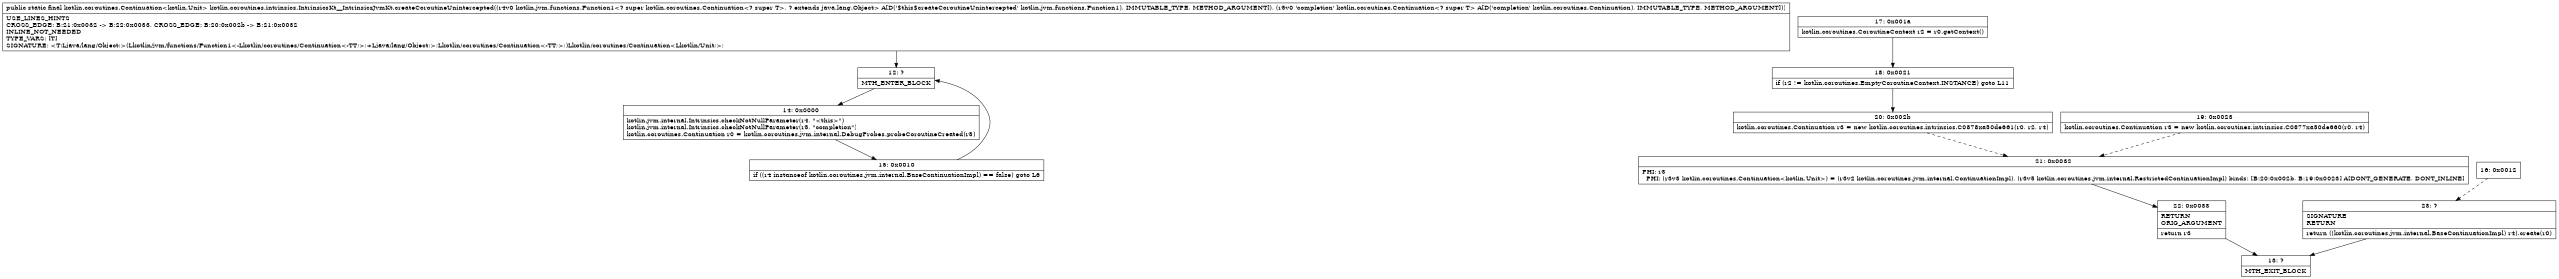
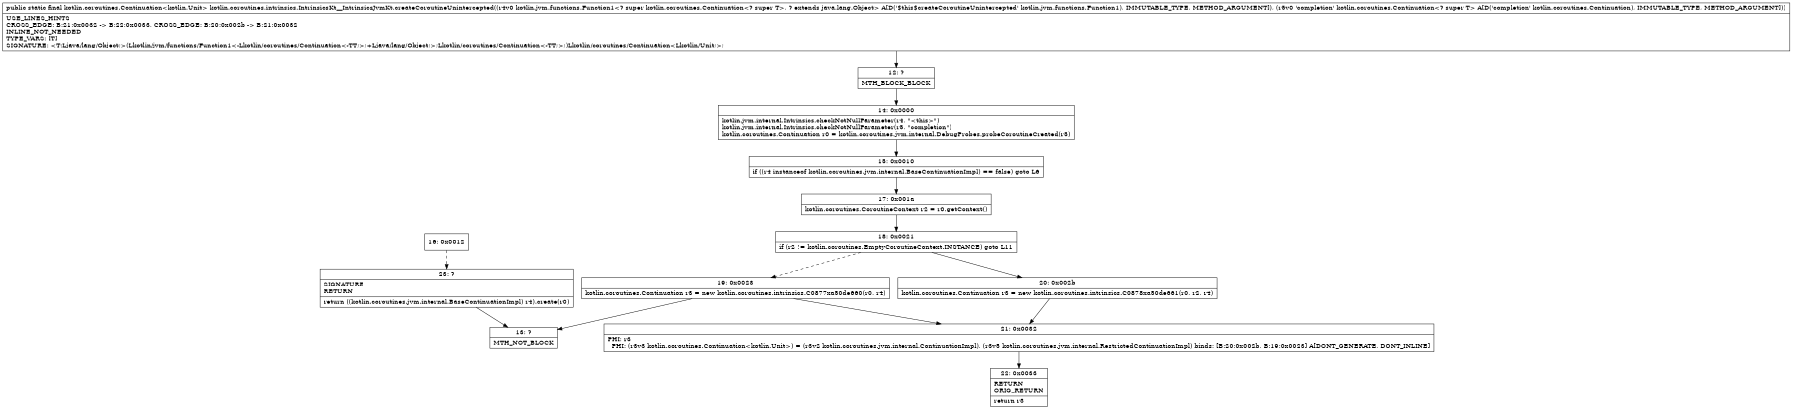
(896, 83) -> (896, 83)
(988, 114) -> (896, 183)
(1965, 144) -> (1041, 309)
(2142, 144) -> (865, 311)
(2192, 223) -> (1019, 391)
(2240, 246) -> (627, 314)
none -> (818, 264)
(2276, 271) -> (524, 343)
